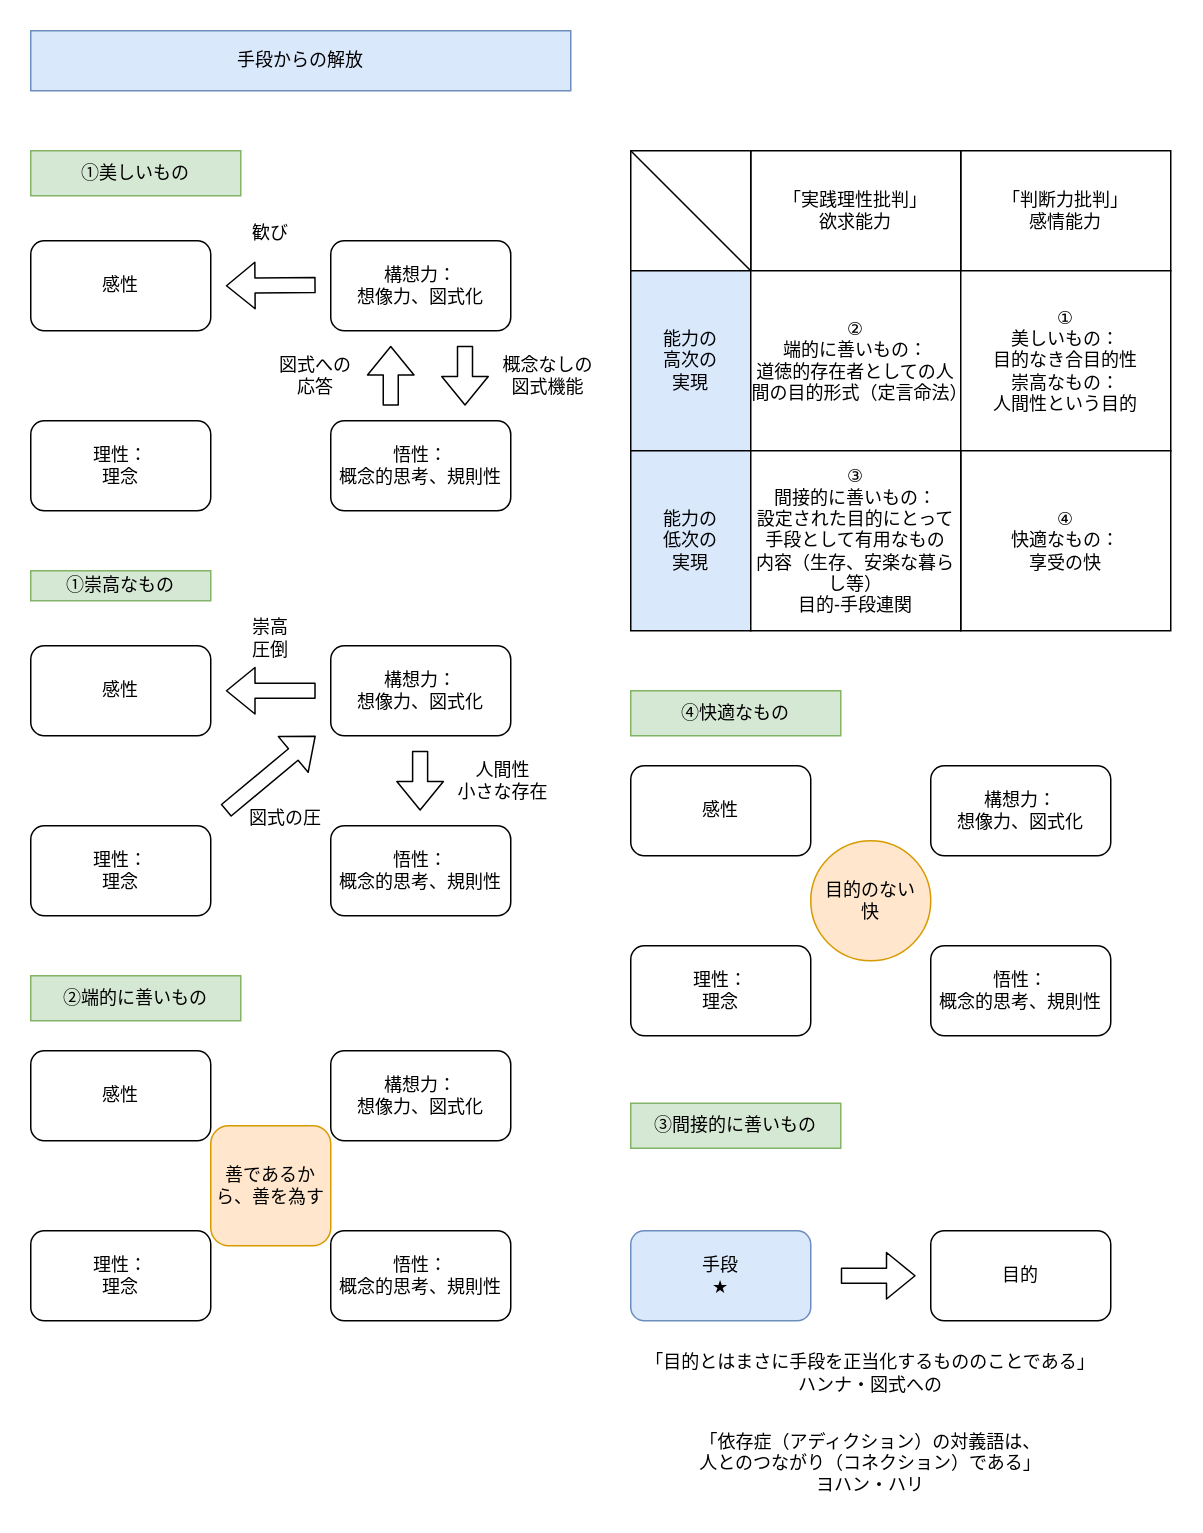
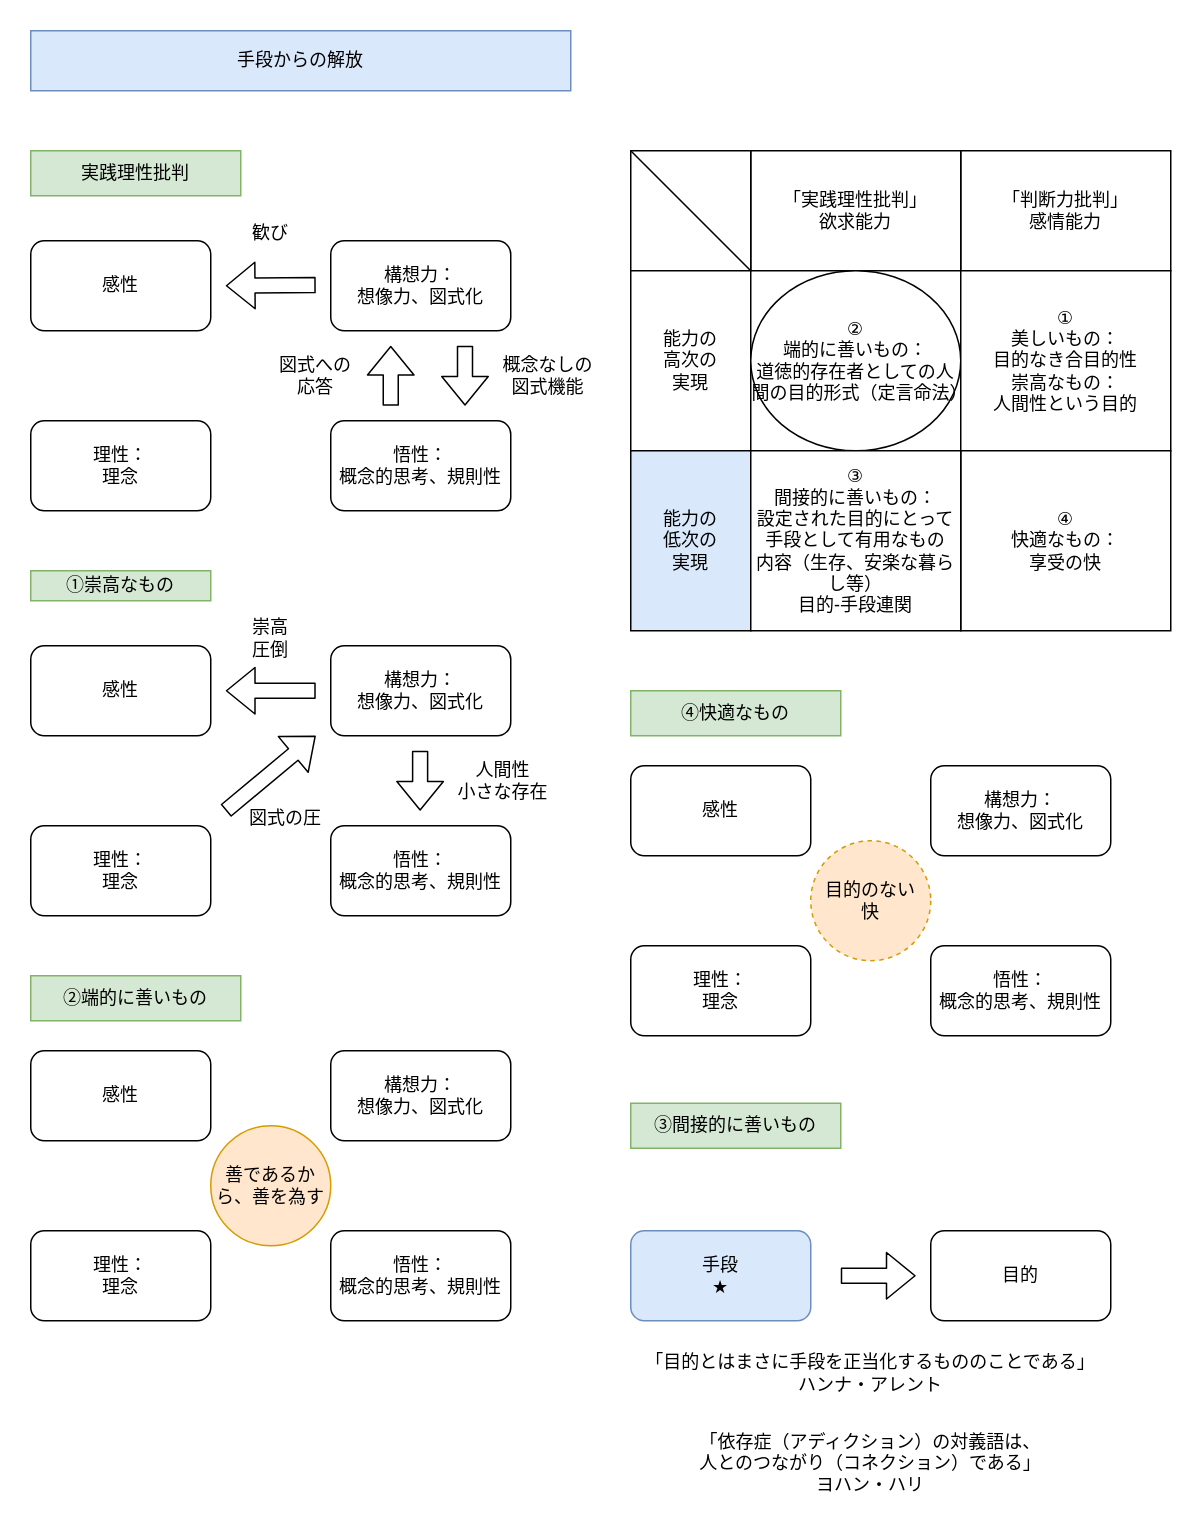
(136, 173) -> (136, 173)
(691, 361) -> (691, 361)
(856, 361) -> (856, 361)
(871, 901) -> (871, 901)
(271, 1186) -> (271, 1186)
(871, 1373) -> (871, 1373)
